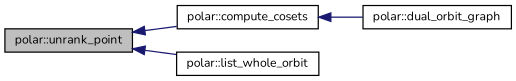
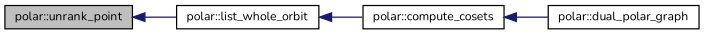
(437, 17) -> (624, 17)
(161, 28) -> (347, 17)
